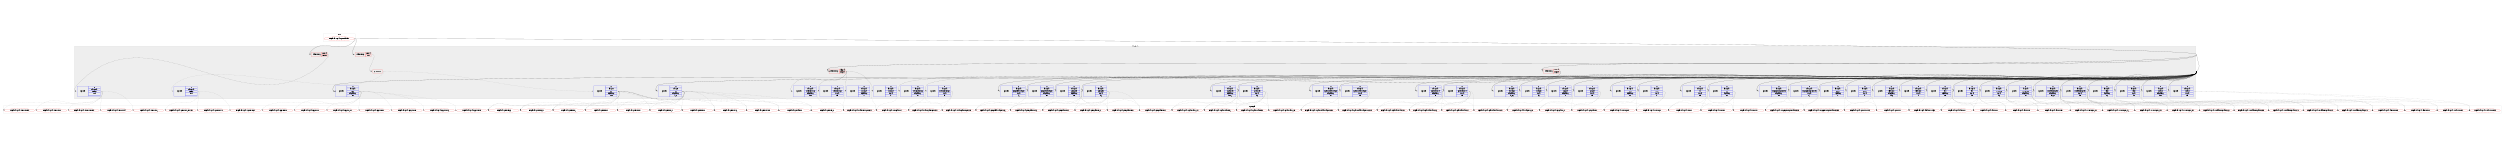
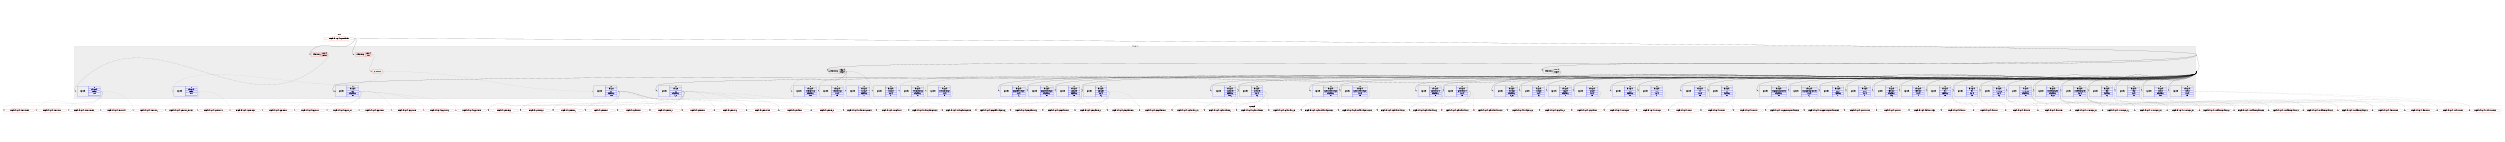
(633, 111) -> (633, 111)
